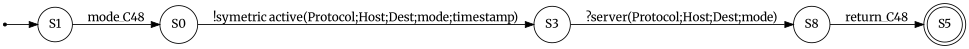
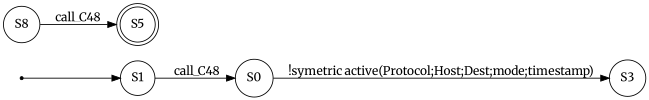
(116, 18) -> (197, 72)
(877, 18) -> (78, 18)
(678, 25) -> none
